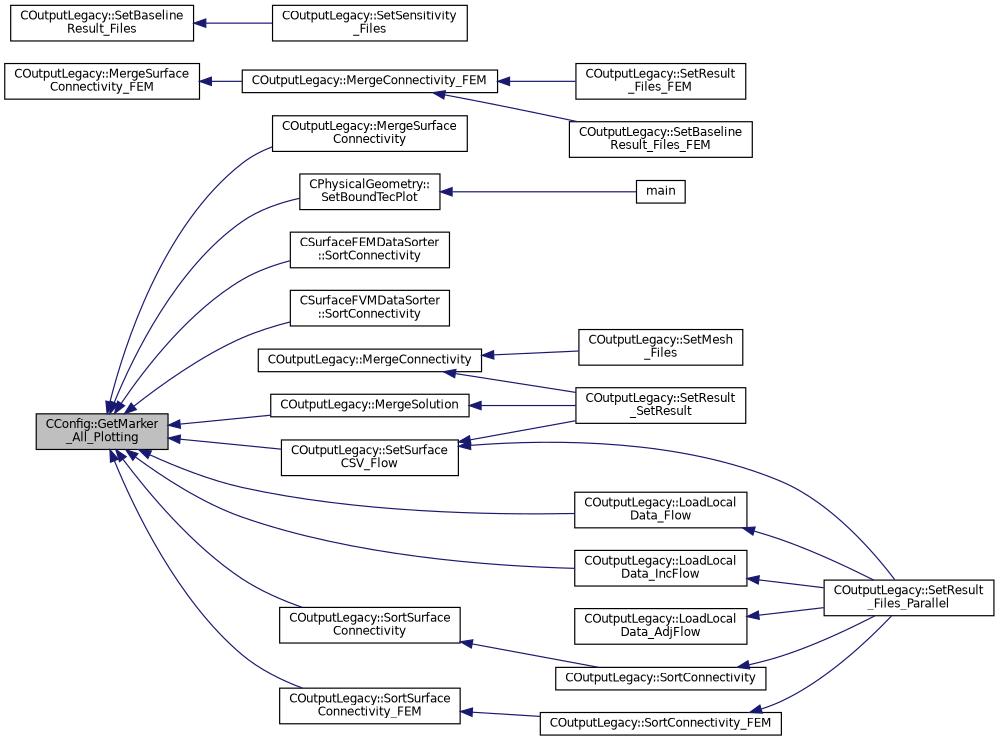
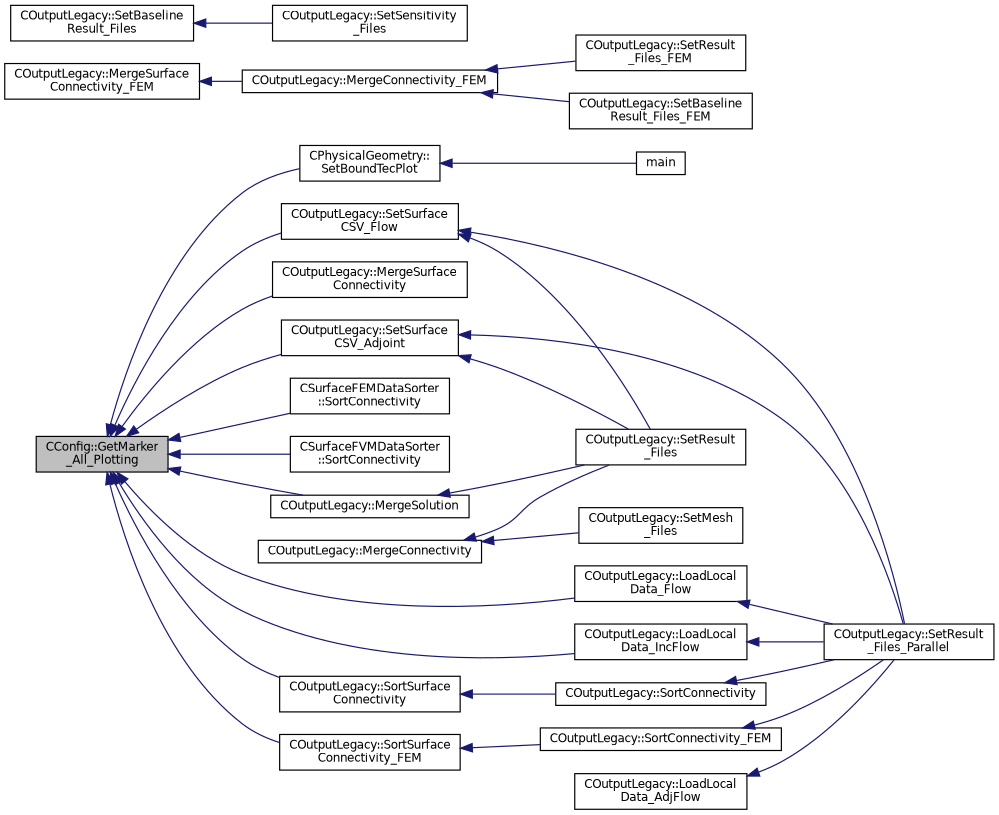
none -> (370, 338)
(661, 406) -> (661, 447)
